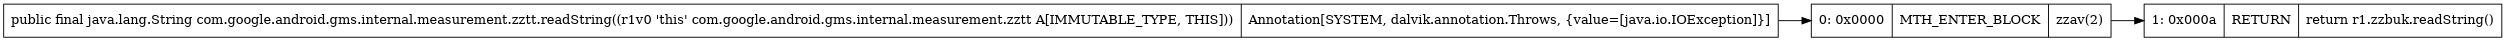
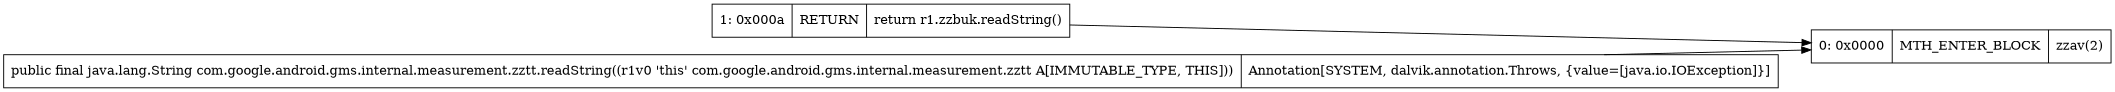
(2123, 21) -> (1436, 34)
